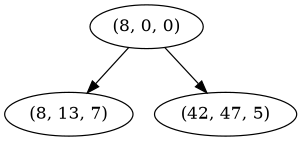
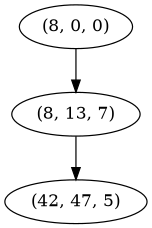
(182, 66) -> (76, 152)
